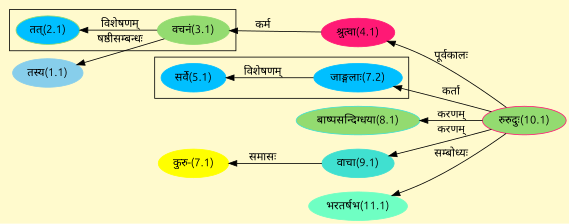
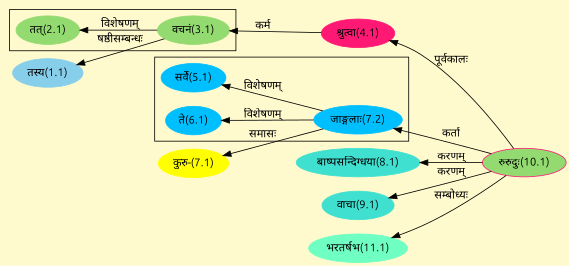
(48, 30) -> (48, 30)
none -> (193, 121)
(358, 121) -> (358, 163)
(279, 163) -> (259, 146)
